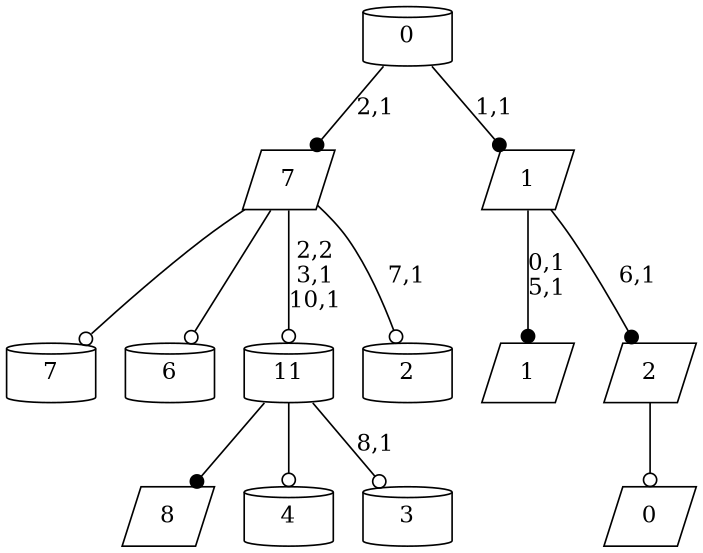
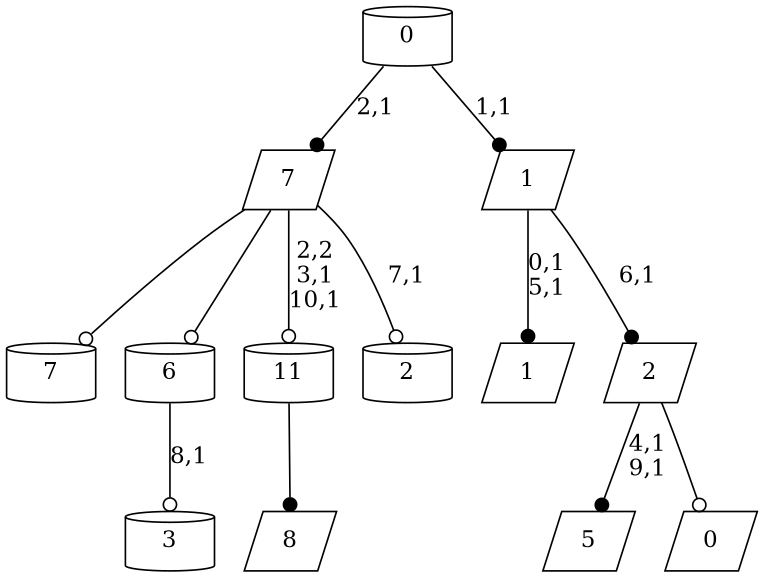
(344, 440) -> (170, 450)
(289, 516) -> none
none -> (589, 541)
